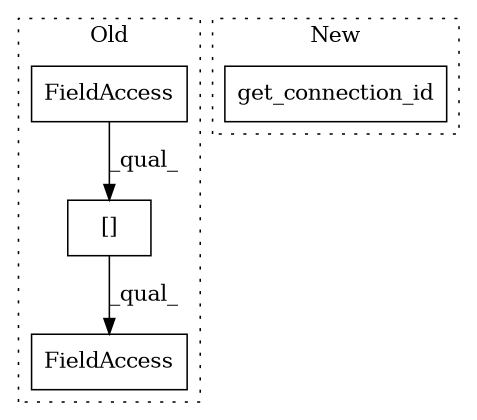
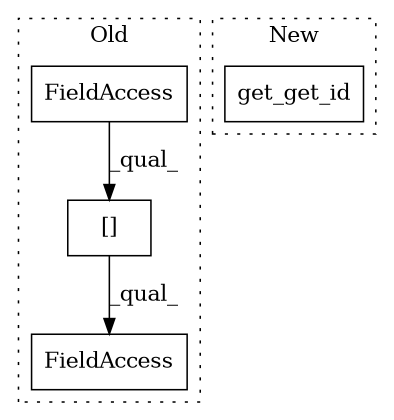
(336, 94) -> (294, 94)
